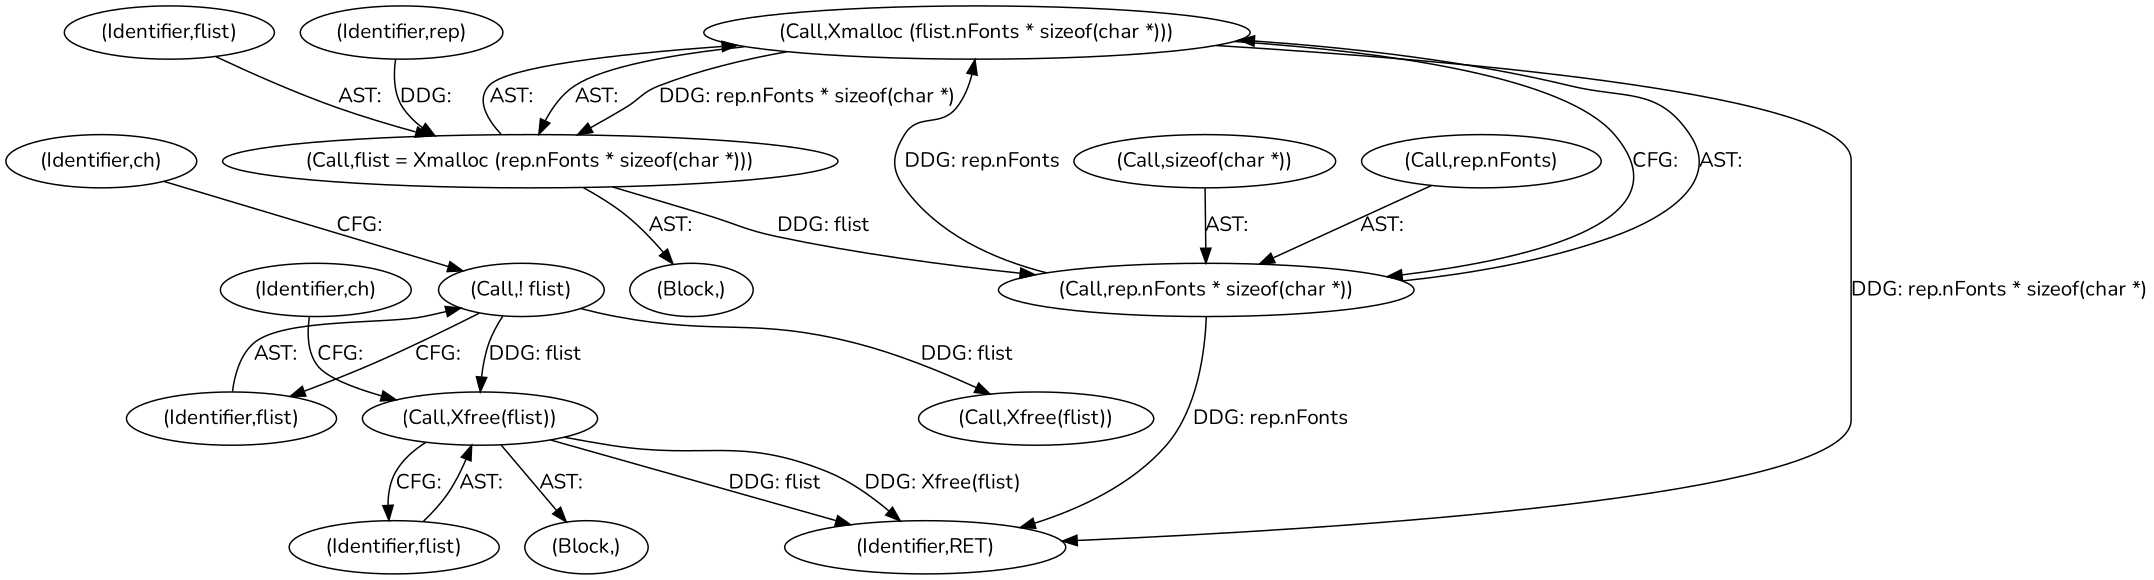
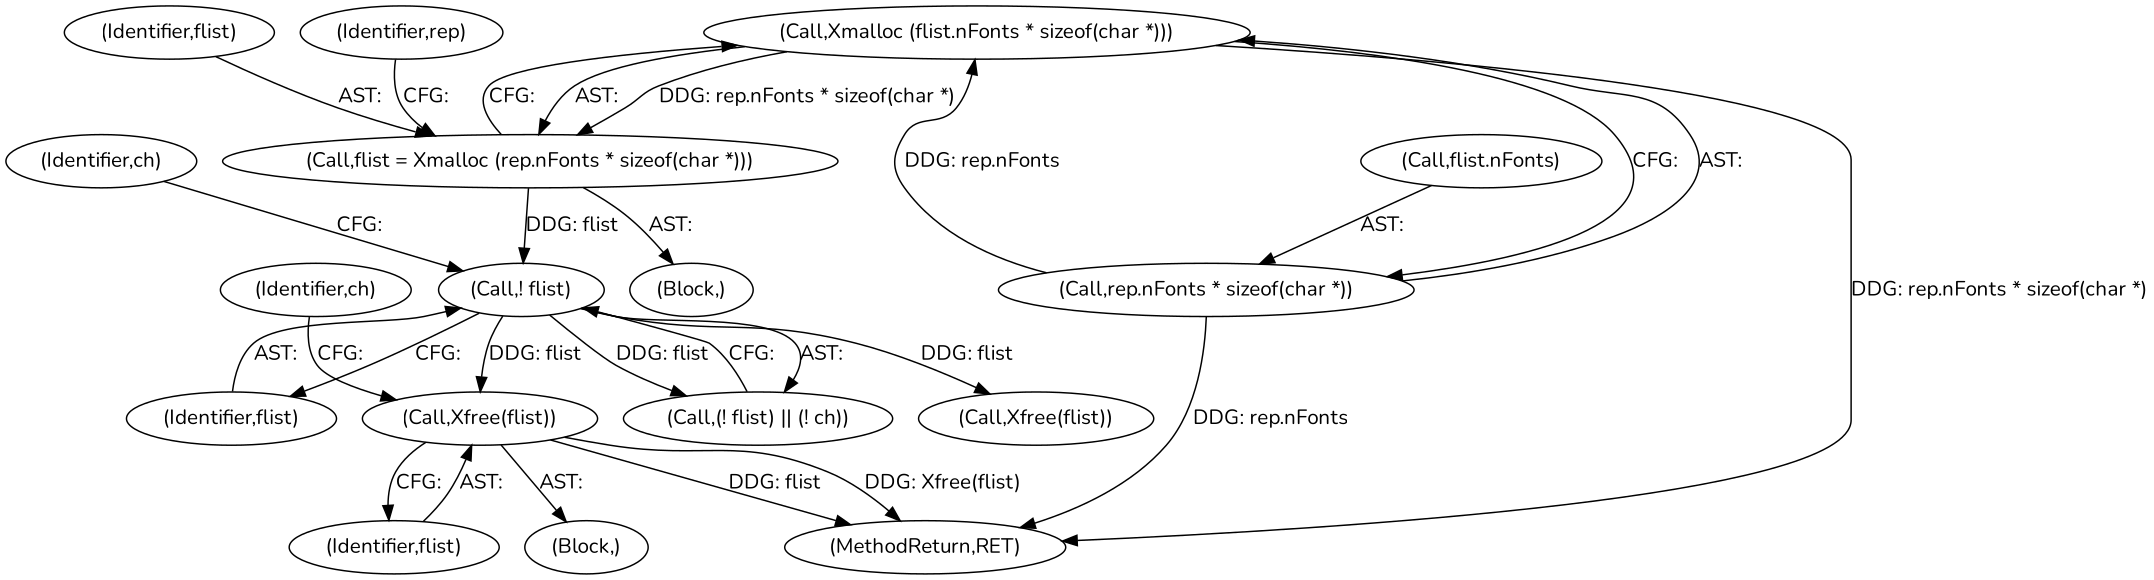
(429, 97) -> (429, 97)
(515, 97) -> (515, 97)
(1205, 161) -> none
(1481, 161) -> (1481, 161)
(813, 244) -> (526, 218)
none -> (758, 419)
(925, 547) -> (925, 547)
